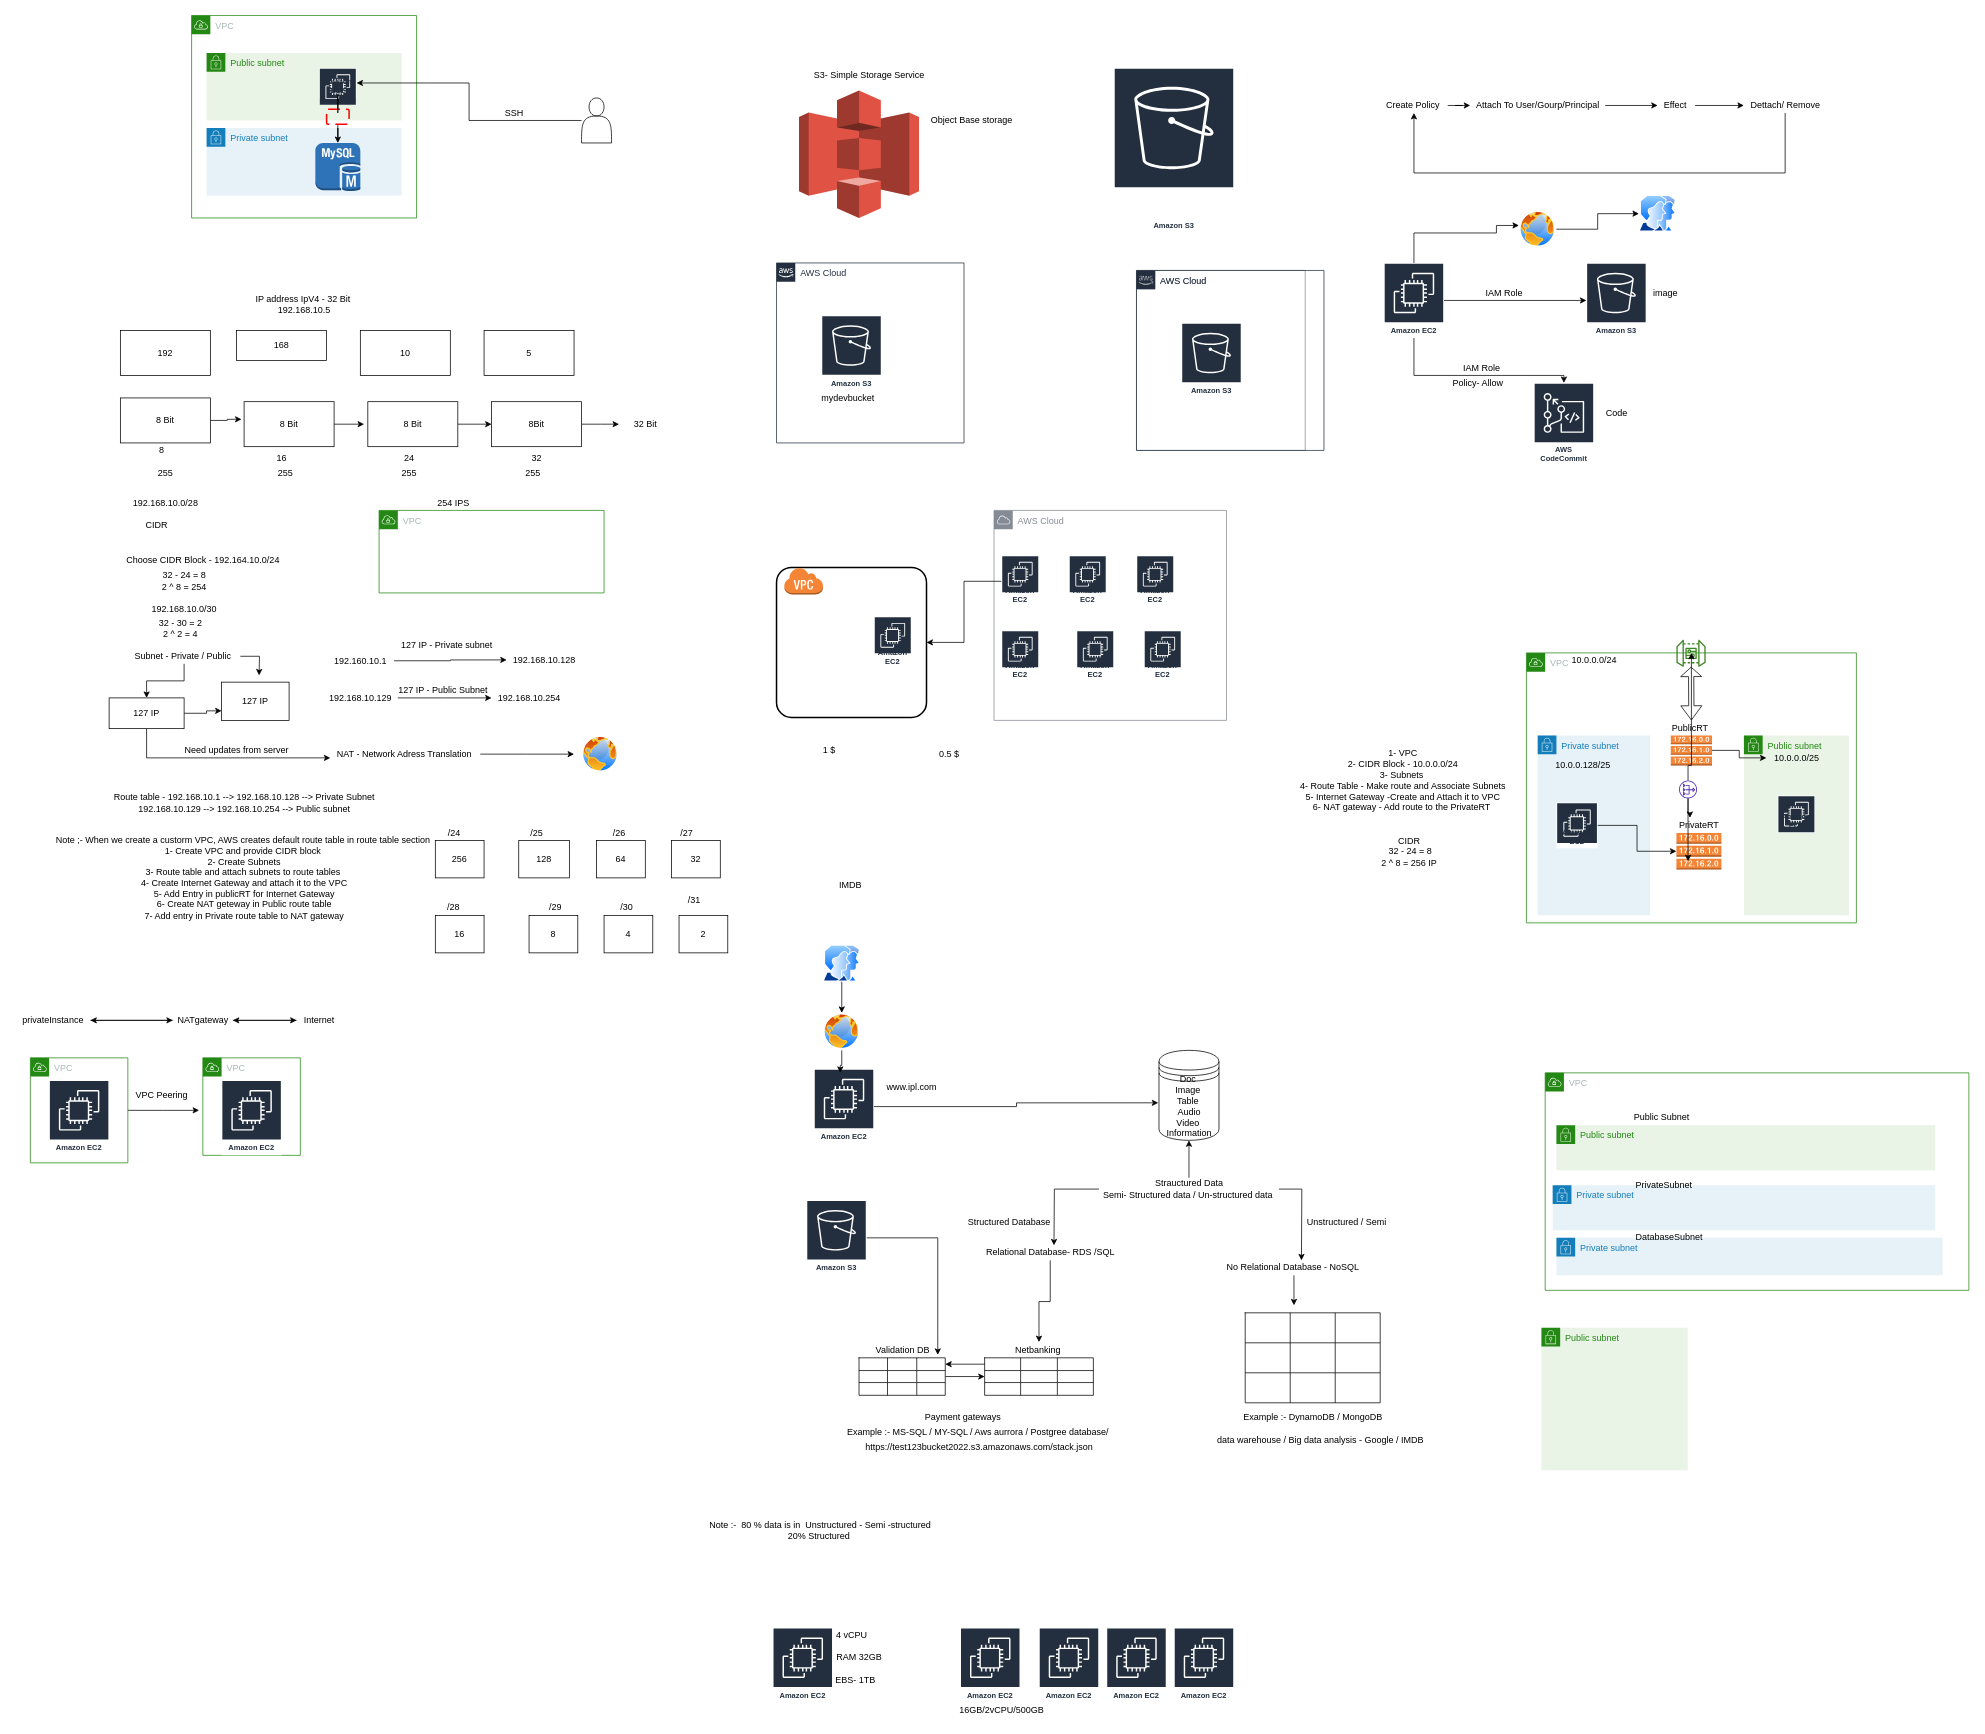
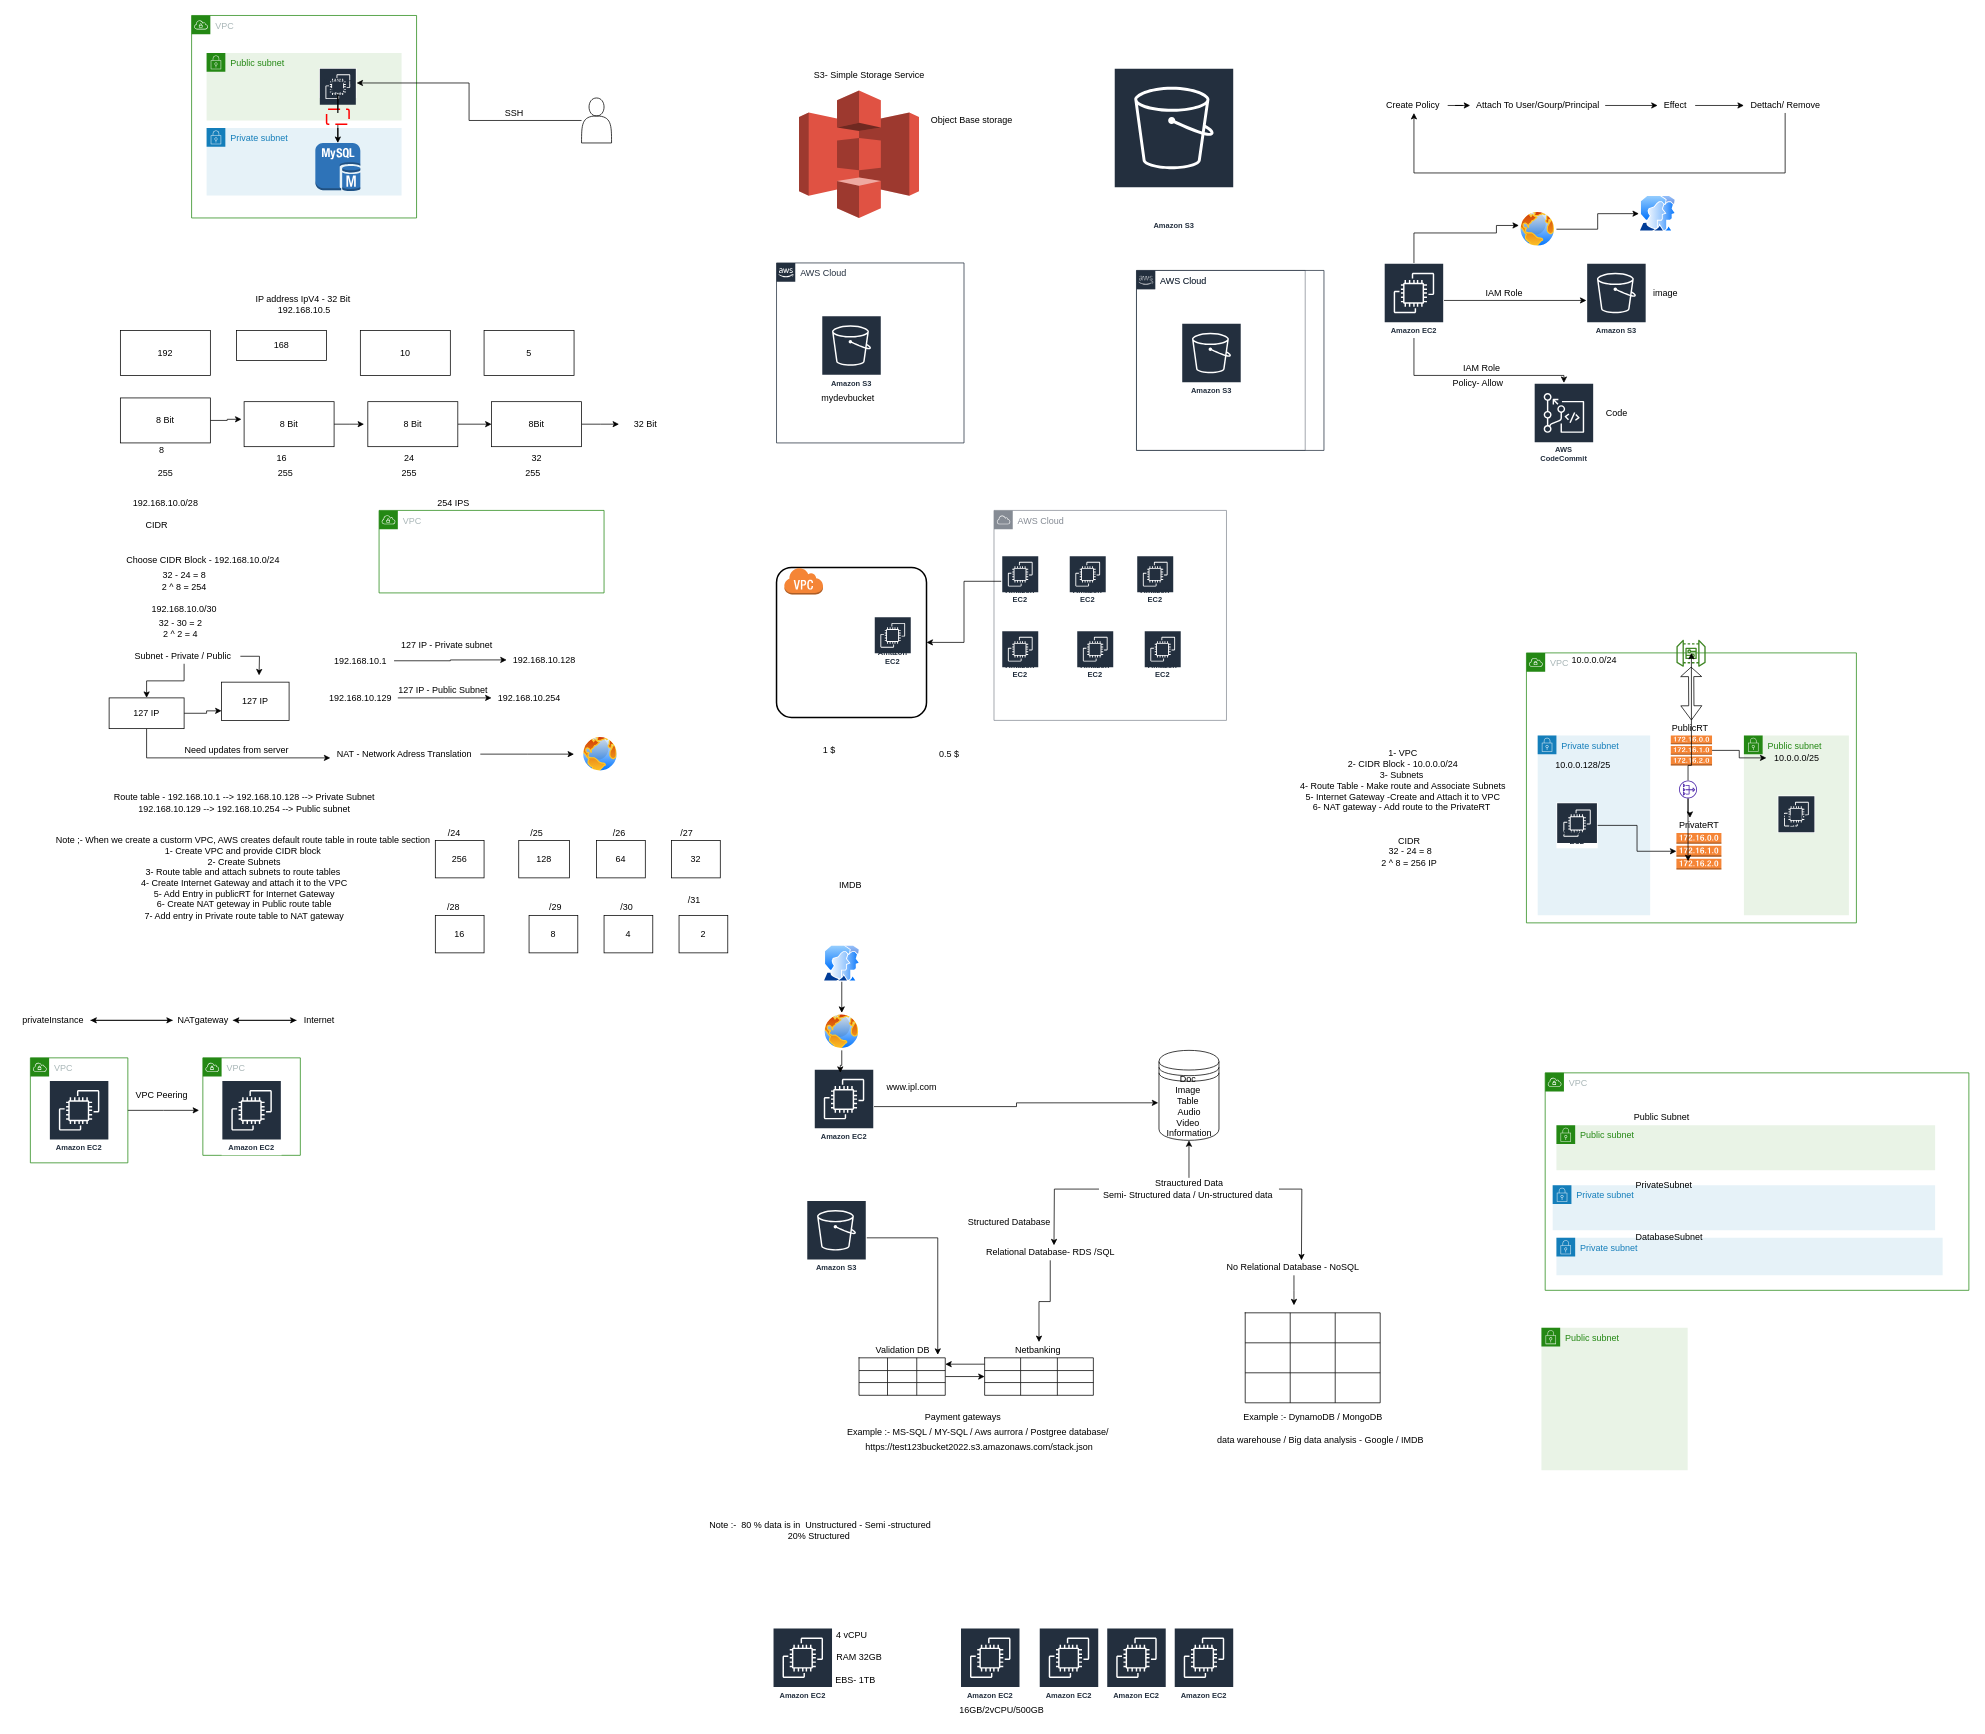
(203, 560) -> (203, 560)
(361, 661) -> (361, 661)
(1347, 1223) -> none
